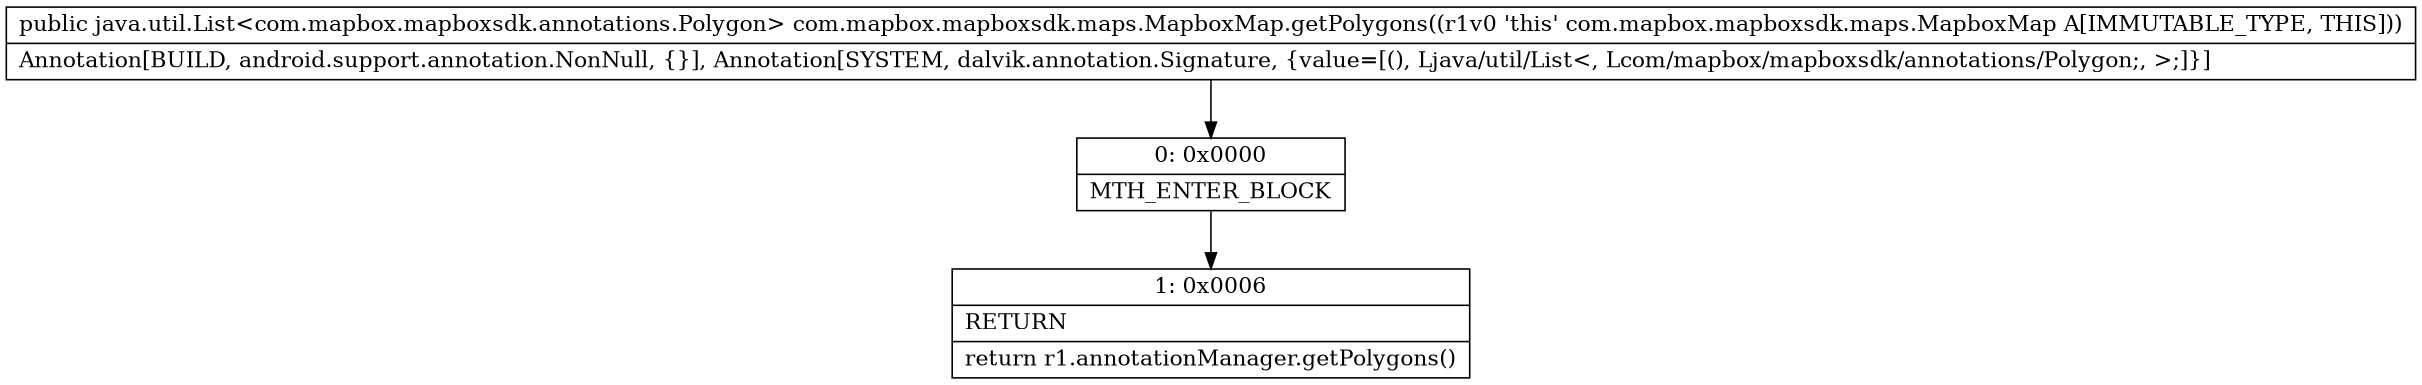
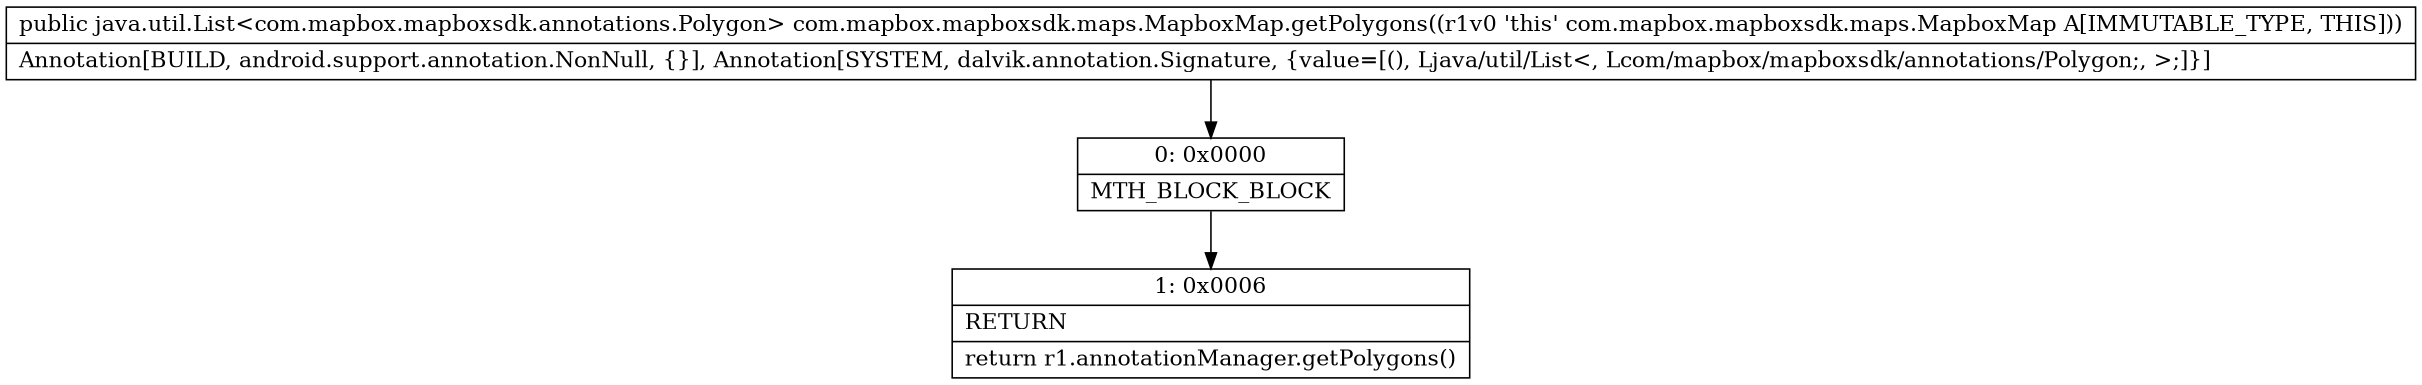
(1211, 192) -> (1211, 192)
